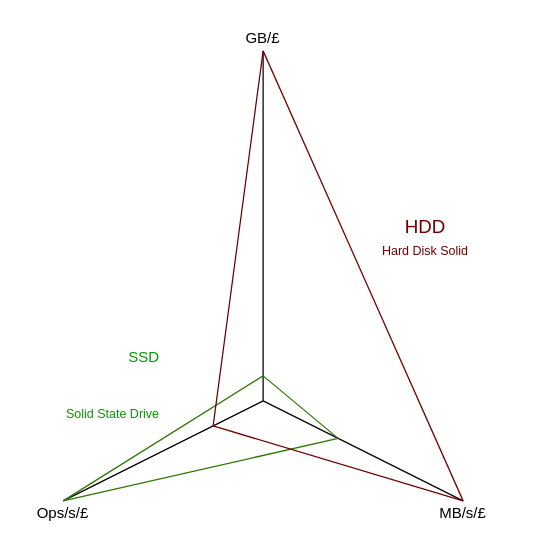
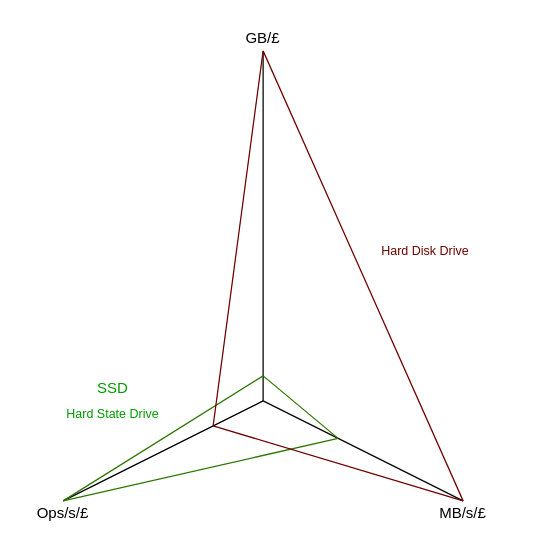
(426, 226) -> none
(426, 251) -> (426, 251)
(144, 357) -> (113, 388)
(113, 413) -> (113, 413)
